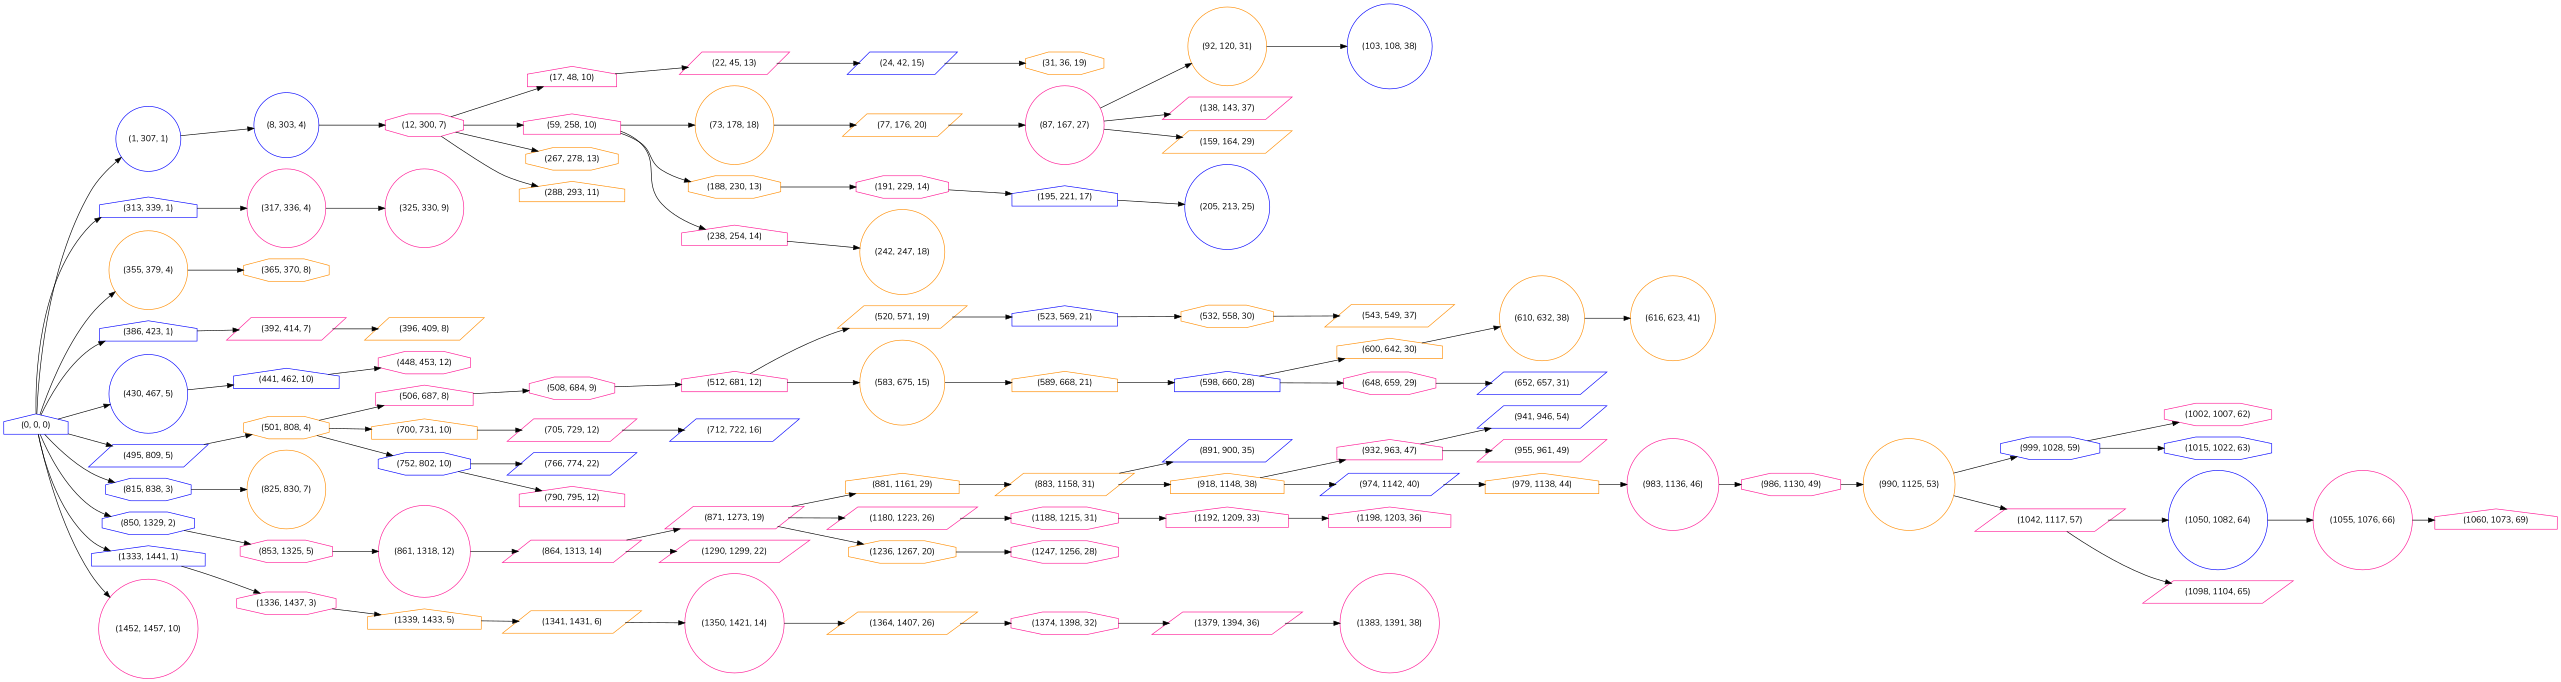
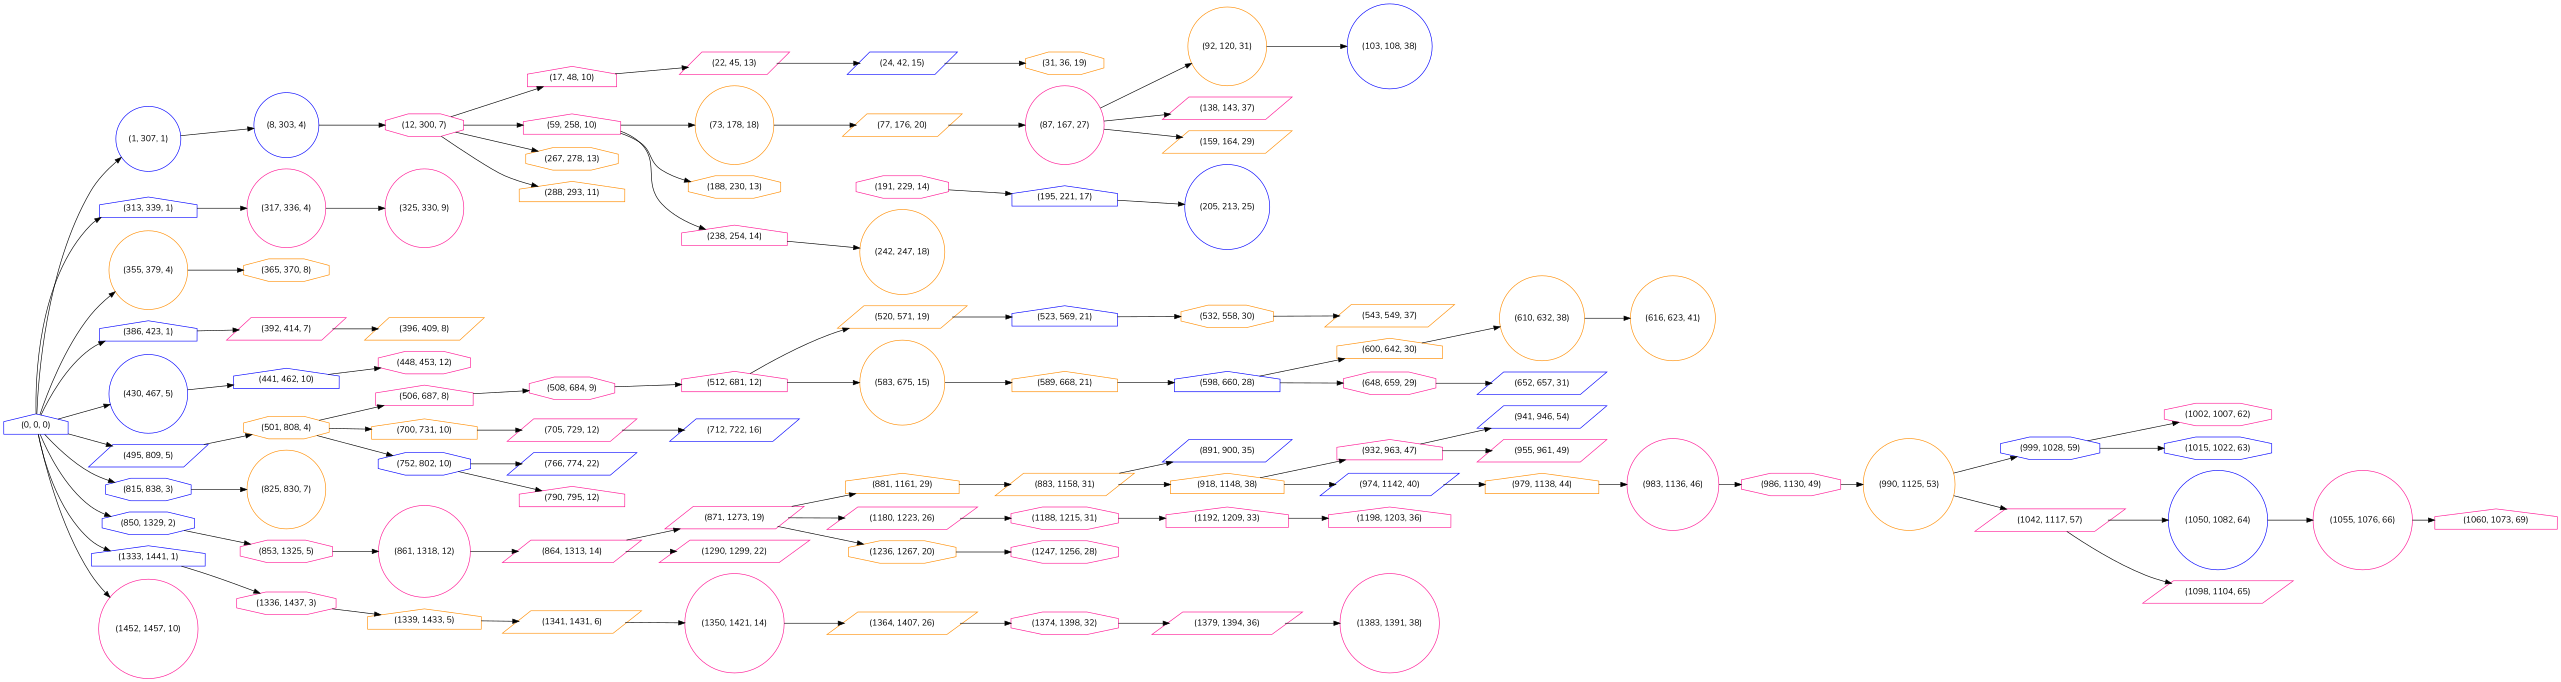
(815, 187) -> none
